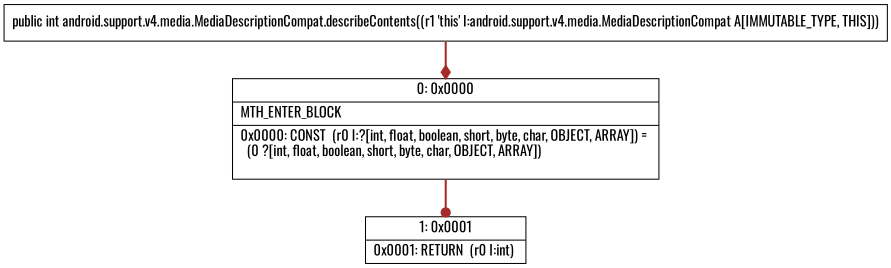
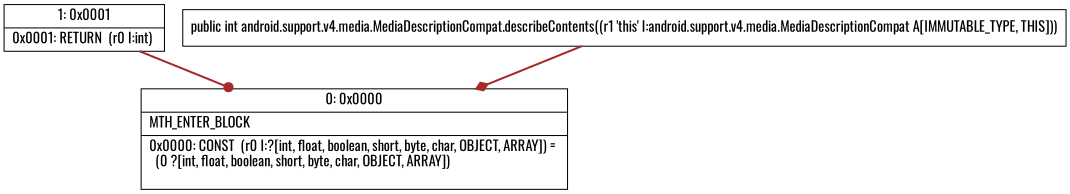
(446, 194) -> (182, 68)
